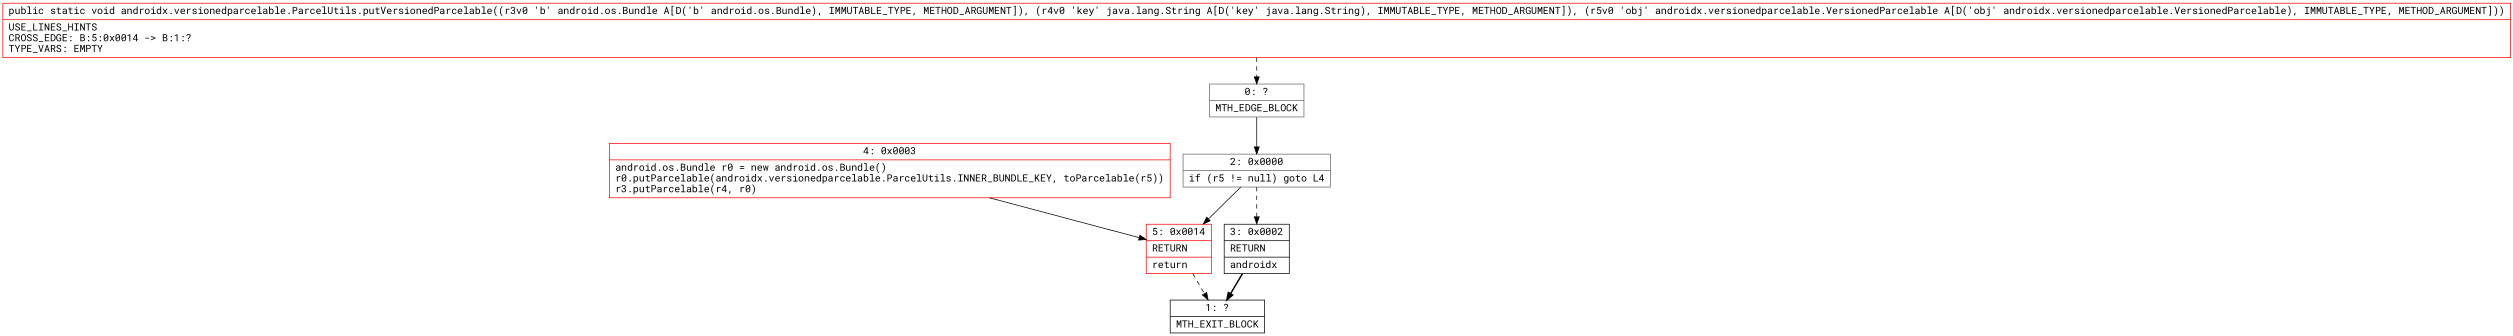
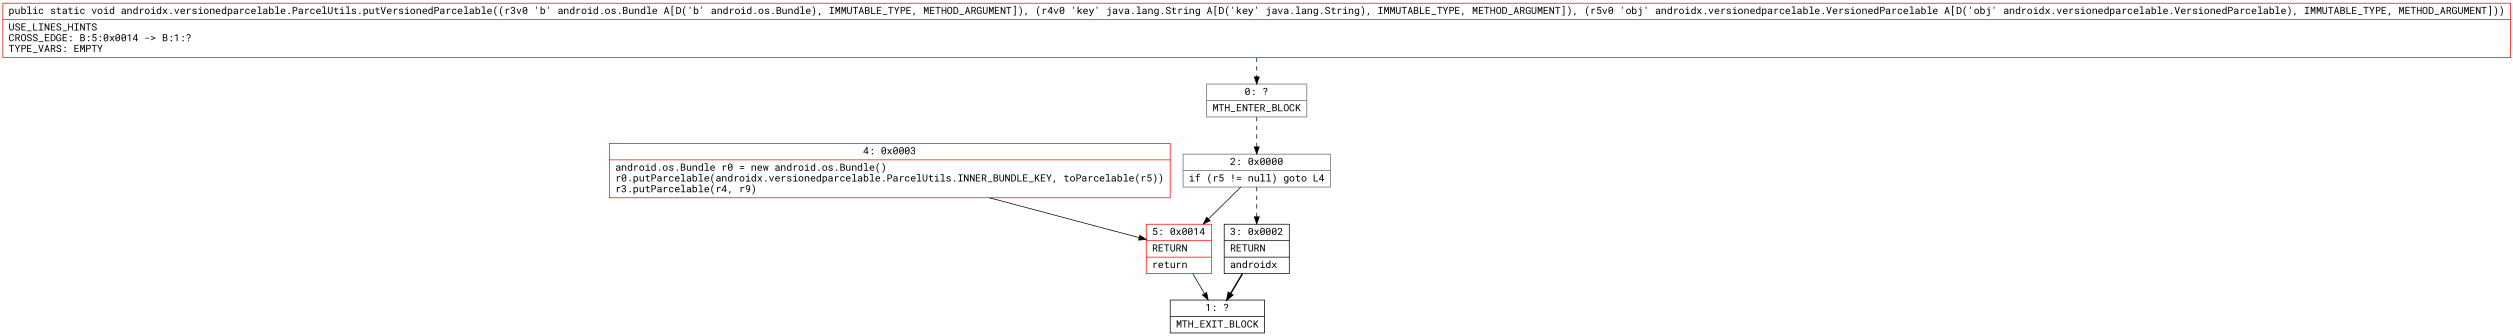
(1257, 108) -> (1257, 108)
(1257, 132) -> (1257, 132)
(686, 189) -> (686, 189)
(1199, 284) -> (1199, 284)
